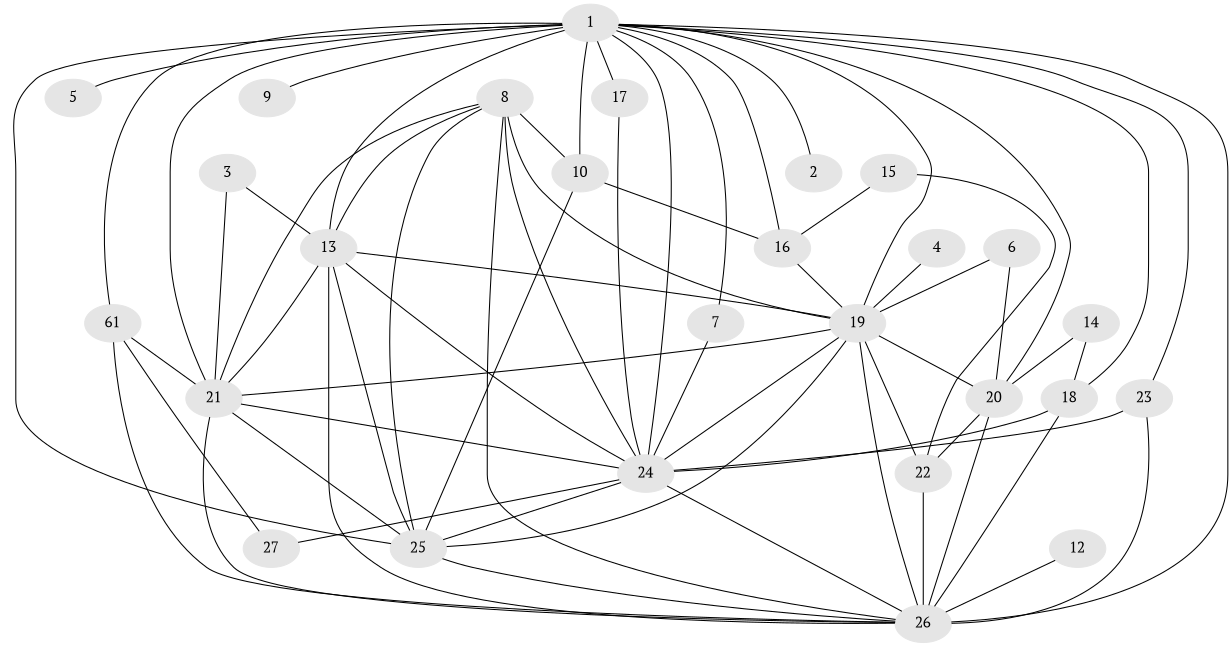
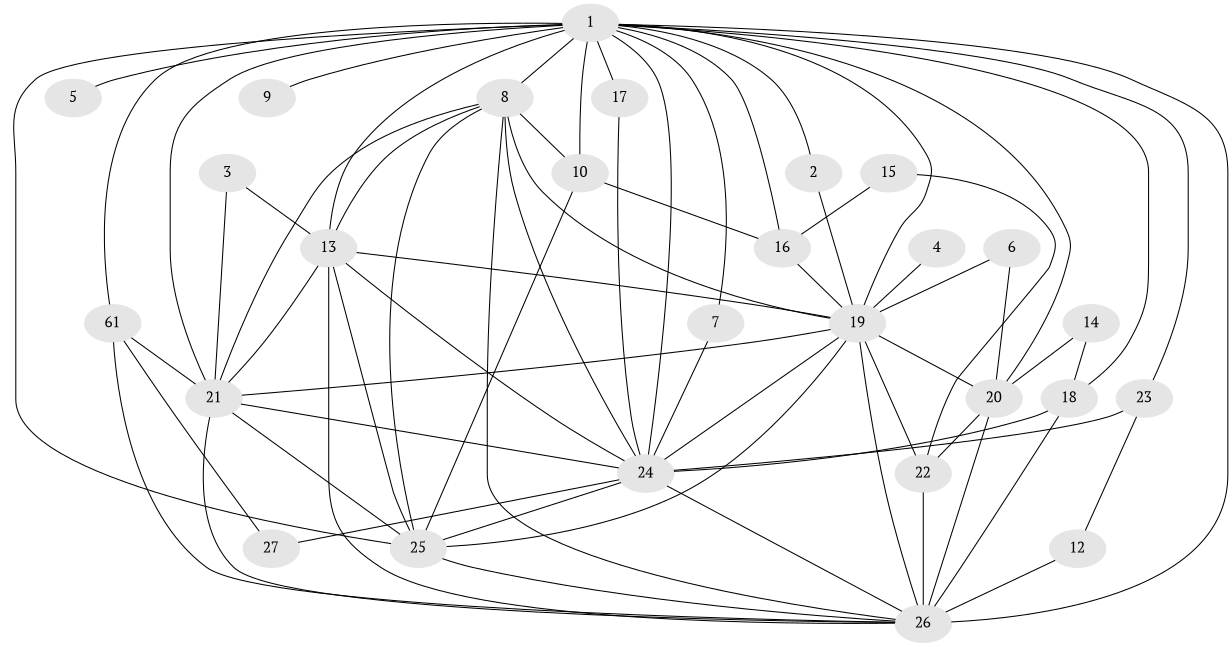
none -> (548, 61)
none -> (836, 248)
(1108, 574) -> (1111, 474)
